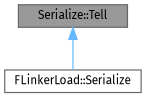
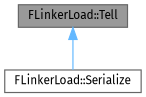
(73, 16) -> (73, 16)
